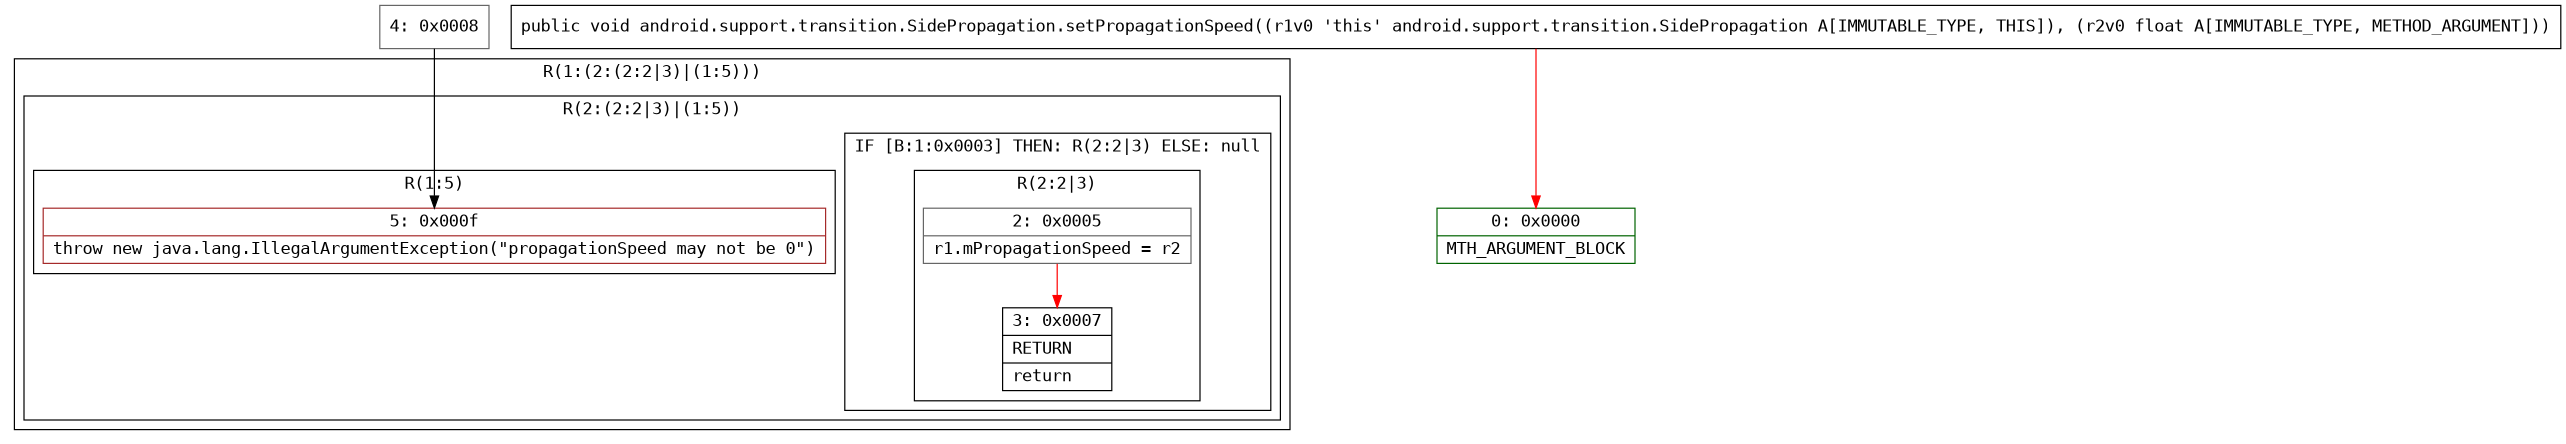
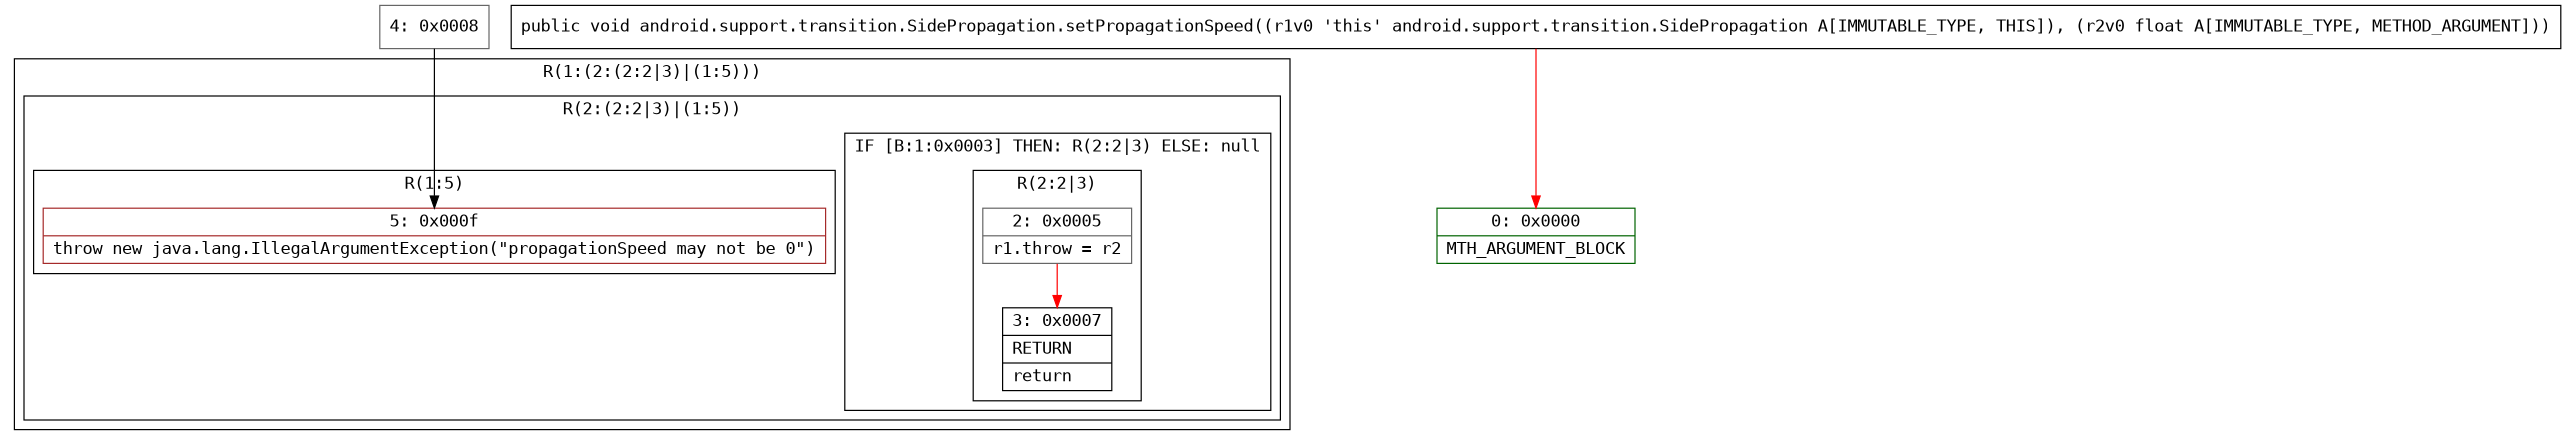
(1057, 249) -> (1057, 249)
